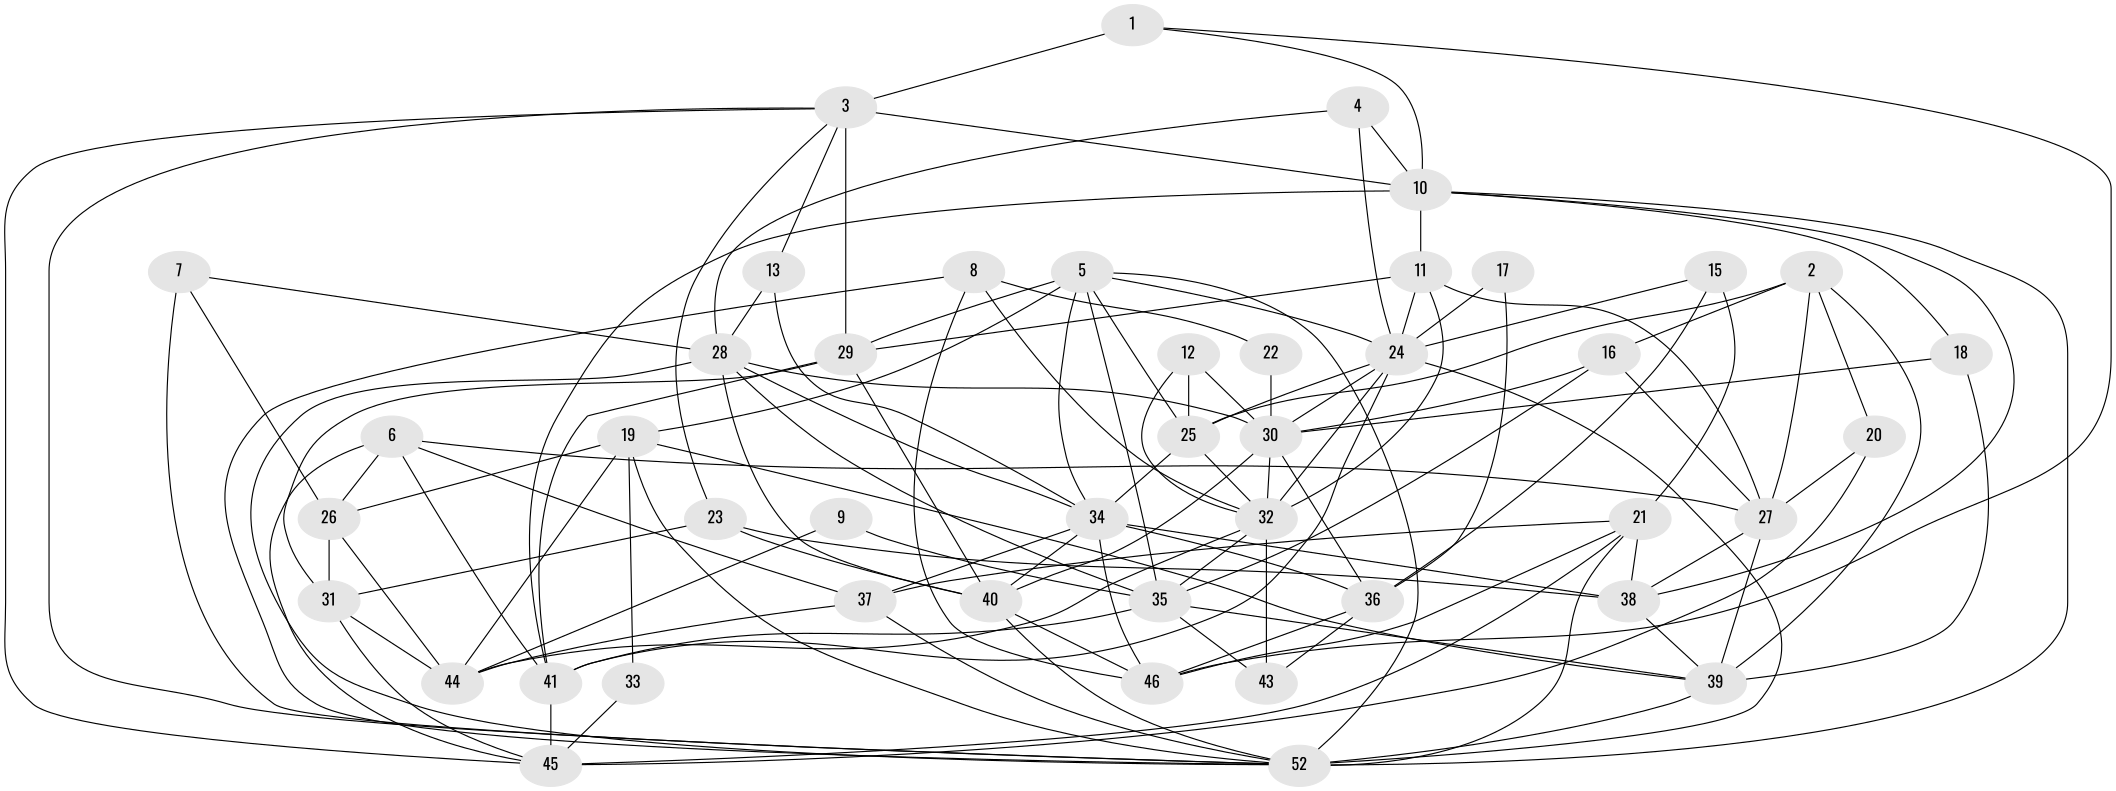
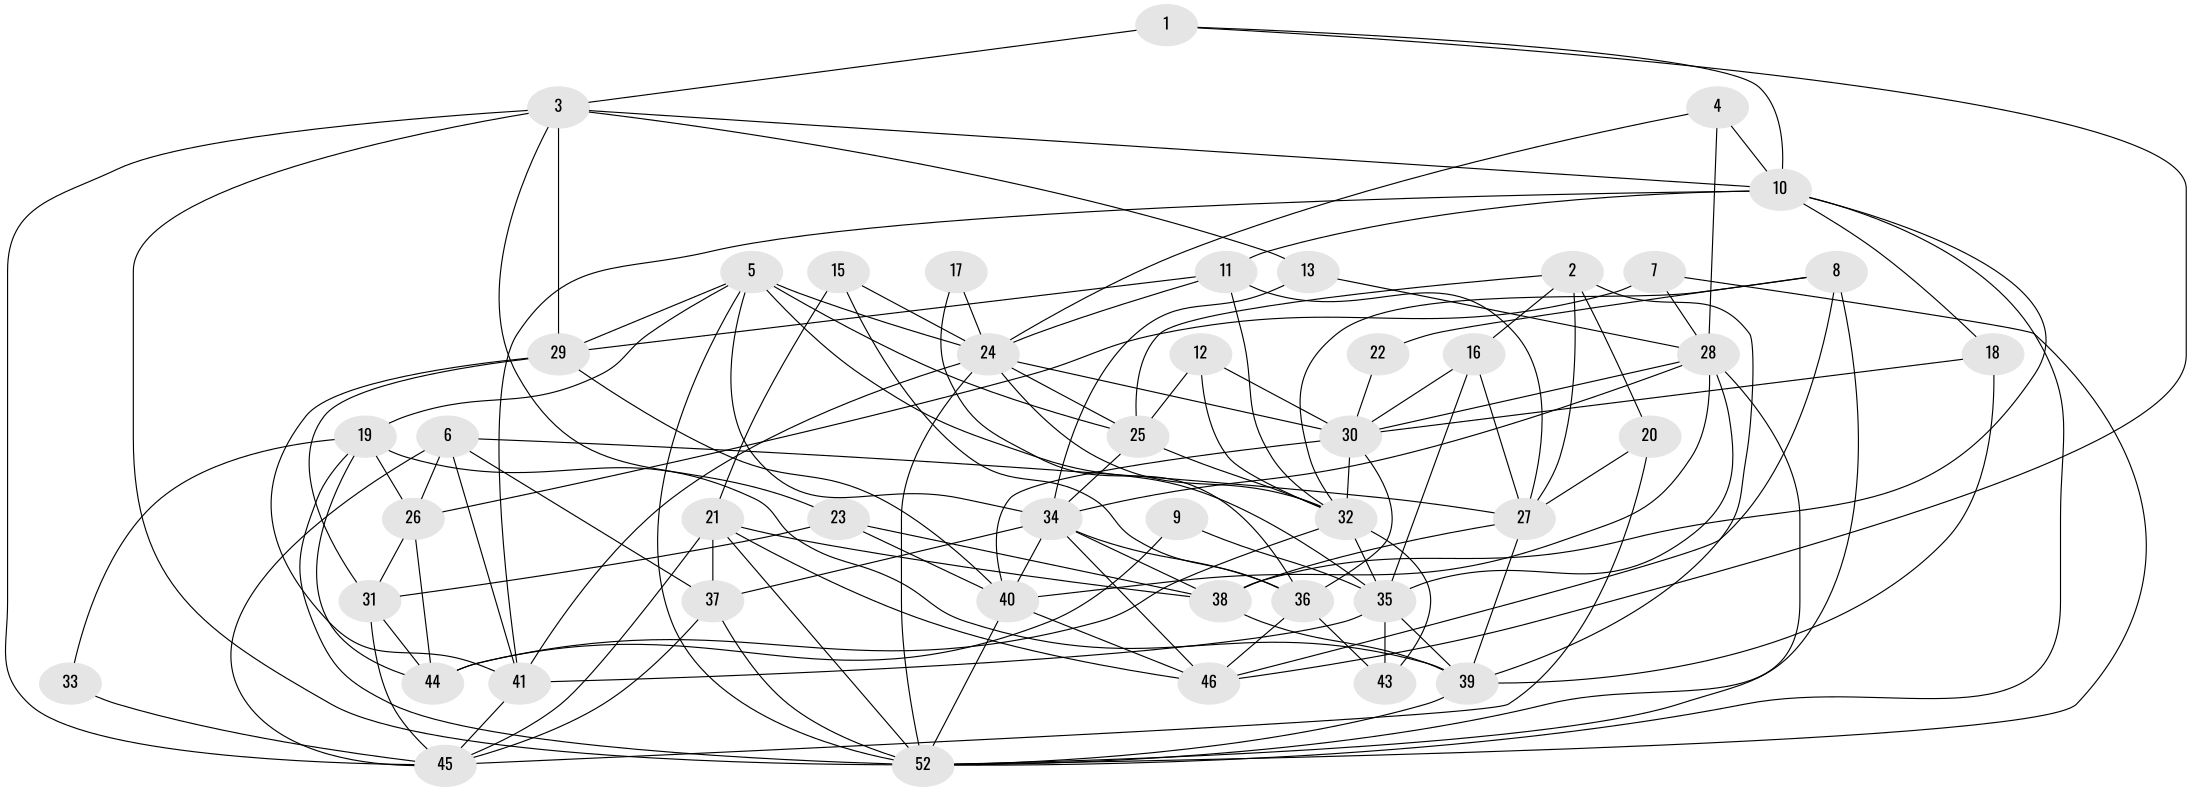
(655, 632) -> (598, 707)
